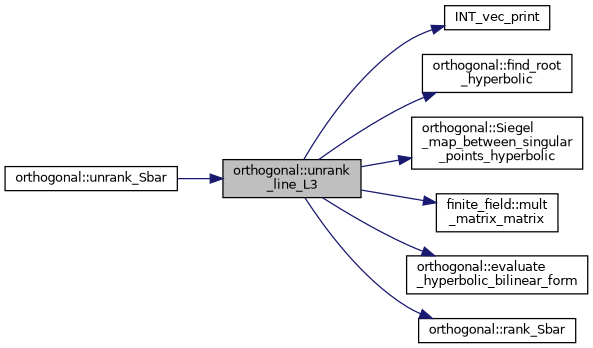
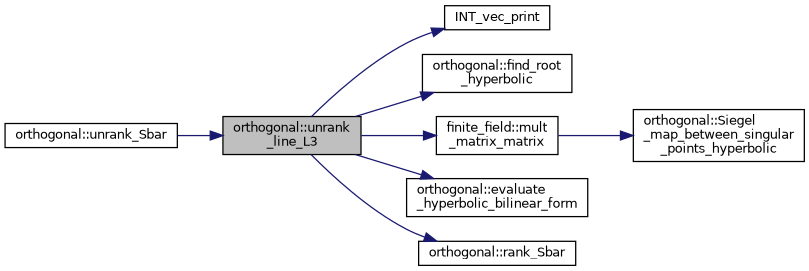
(380, 163) -> (589, 136)
